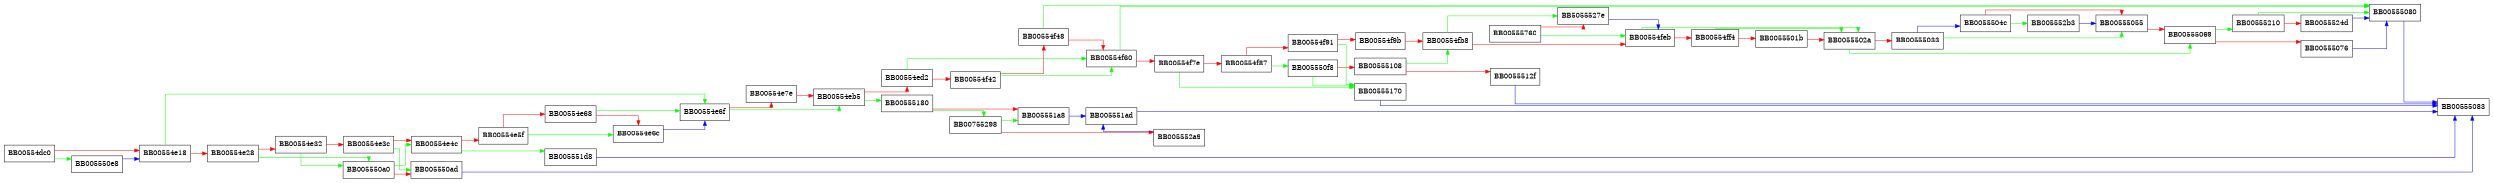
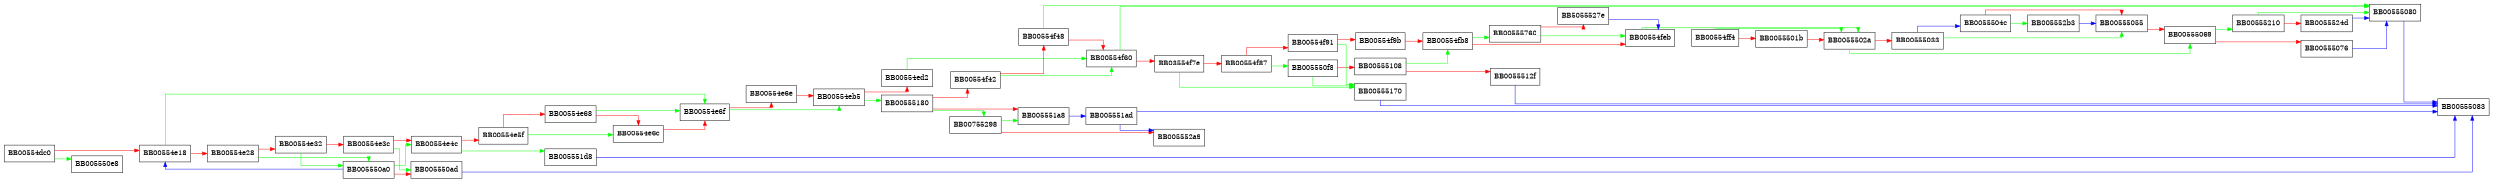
(1492, 16) -> (1479, 37)
(1681, 38) -> none
(1179, 64) -> (1179, 64)
(939, 79) -> (952, 98)
(771, 94) -> (771, 94)
(686, 129) -> (686, 129)
(1127, 131) -> (1132, 130)
(129, 159) -> (253, 169)
